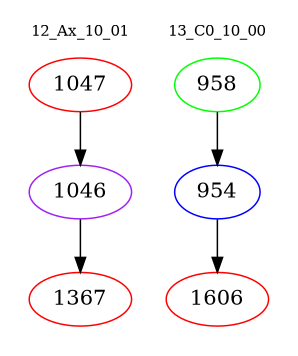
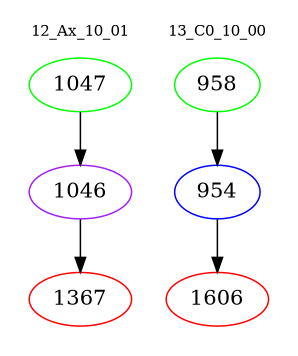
(80, 85) -> (80, 85)
